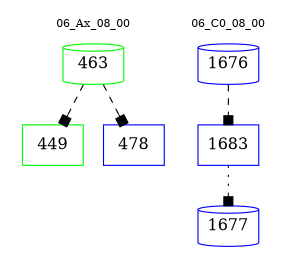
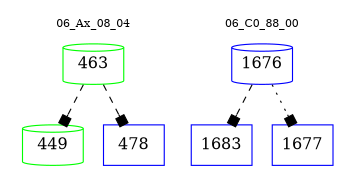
(93, 24) -> (93, 24)
(228, 24) -> (262, 24)
(53, 145) -> (53, 145)
(228, 180) -> (280, 100)
(228, 226) -> (303, 145)
